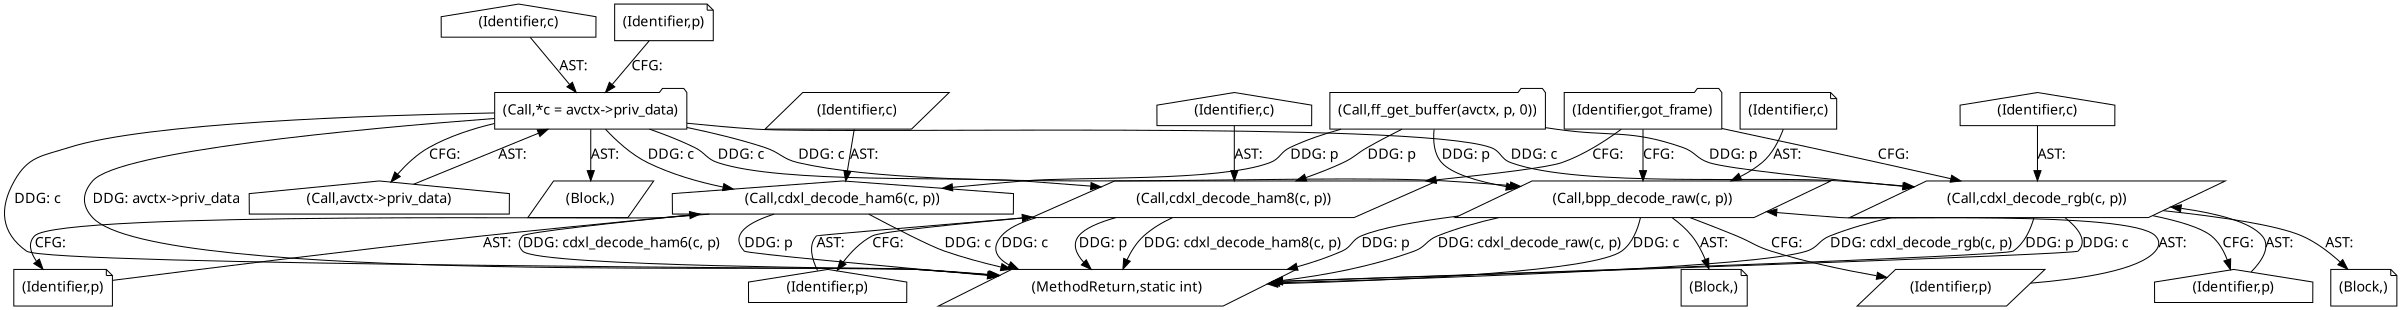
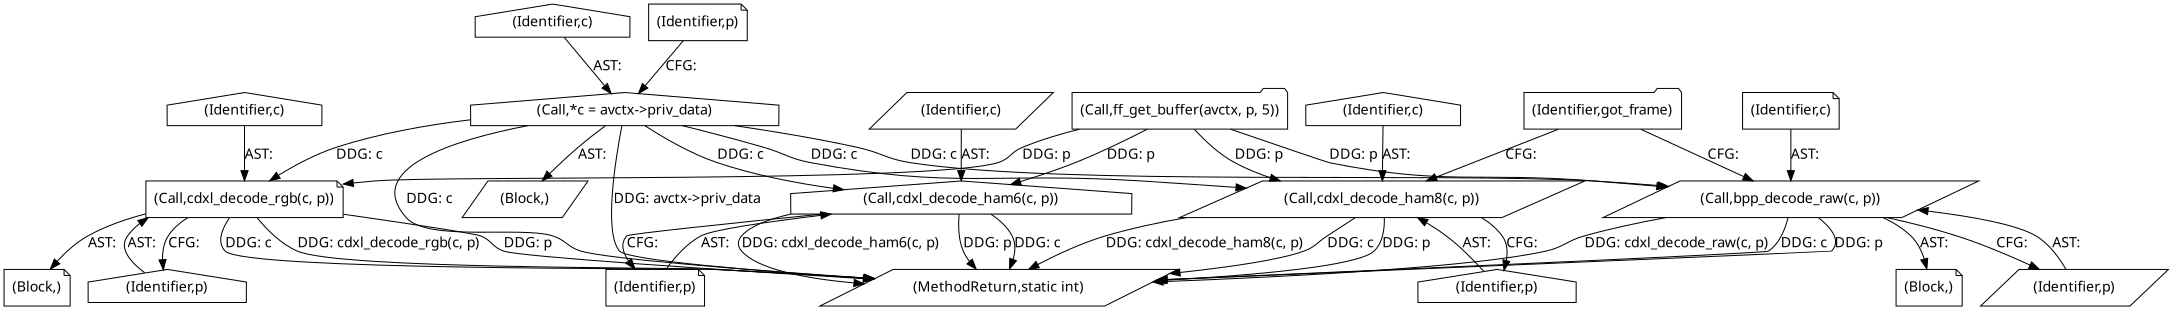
(591, 111) -> (625, 111)
(1438, 111) -> (1180, 111)
(1836, 153) -> none
(379, 199) -> none
(2038, 199) -> (245, 199)
